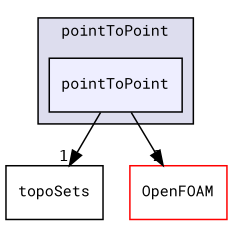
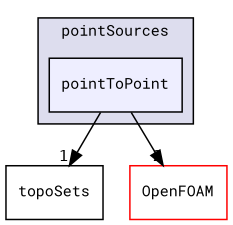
(116, 32) -> (116, 32)
